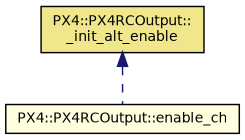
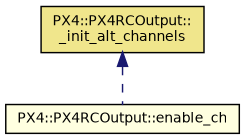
(123, 30) -> (123, 30)
